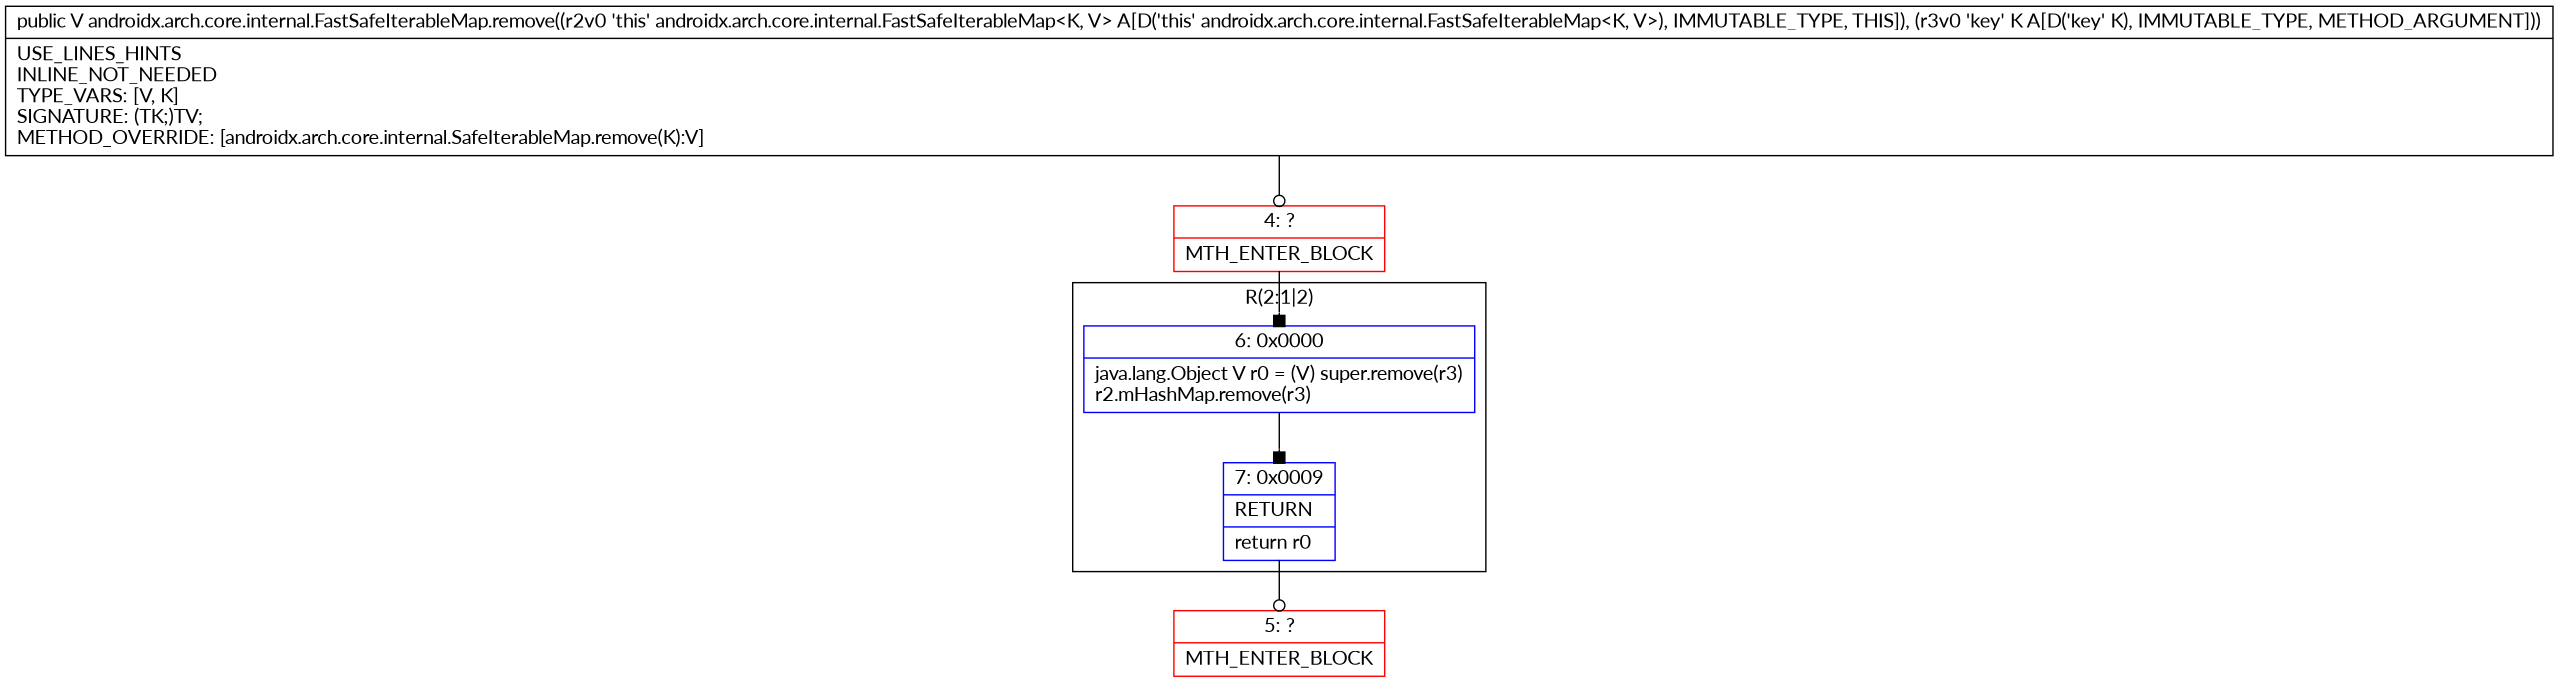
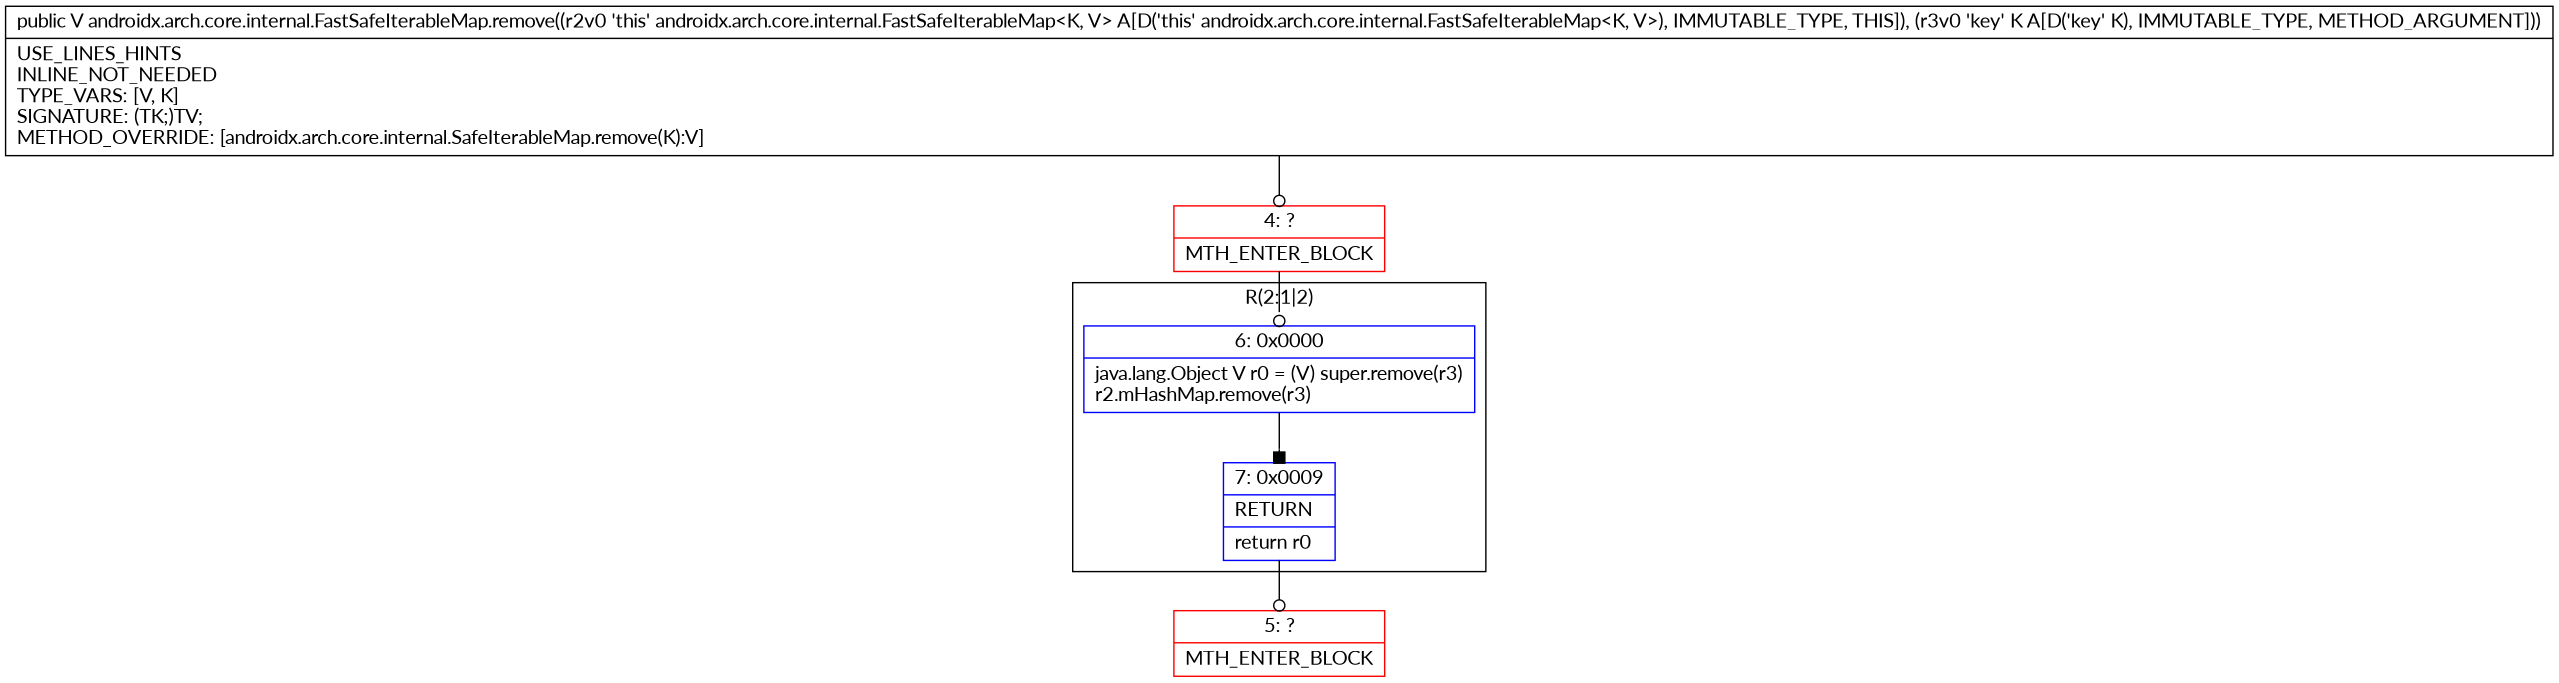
(1279, 292) -> (1279, 292)
